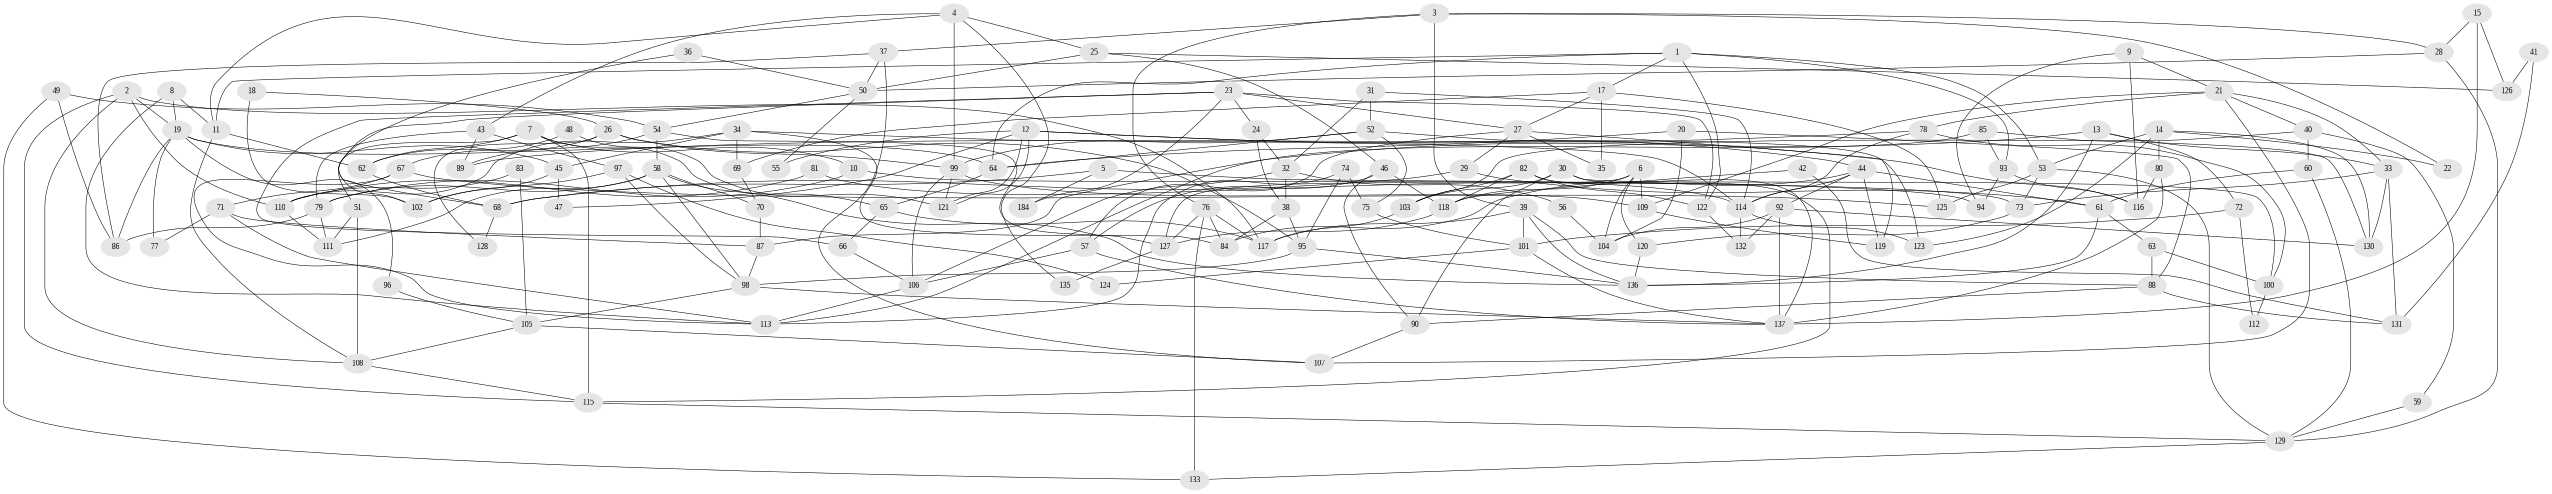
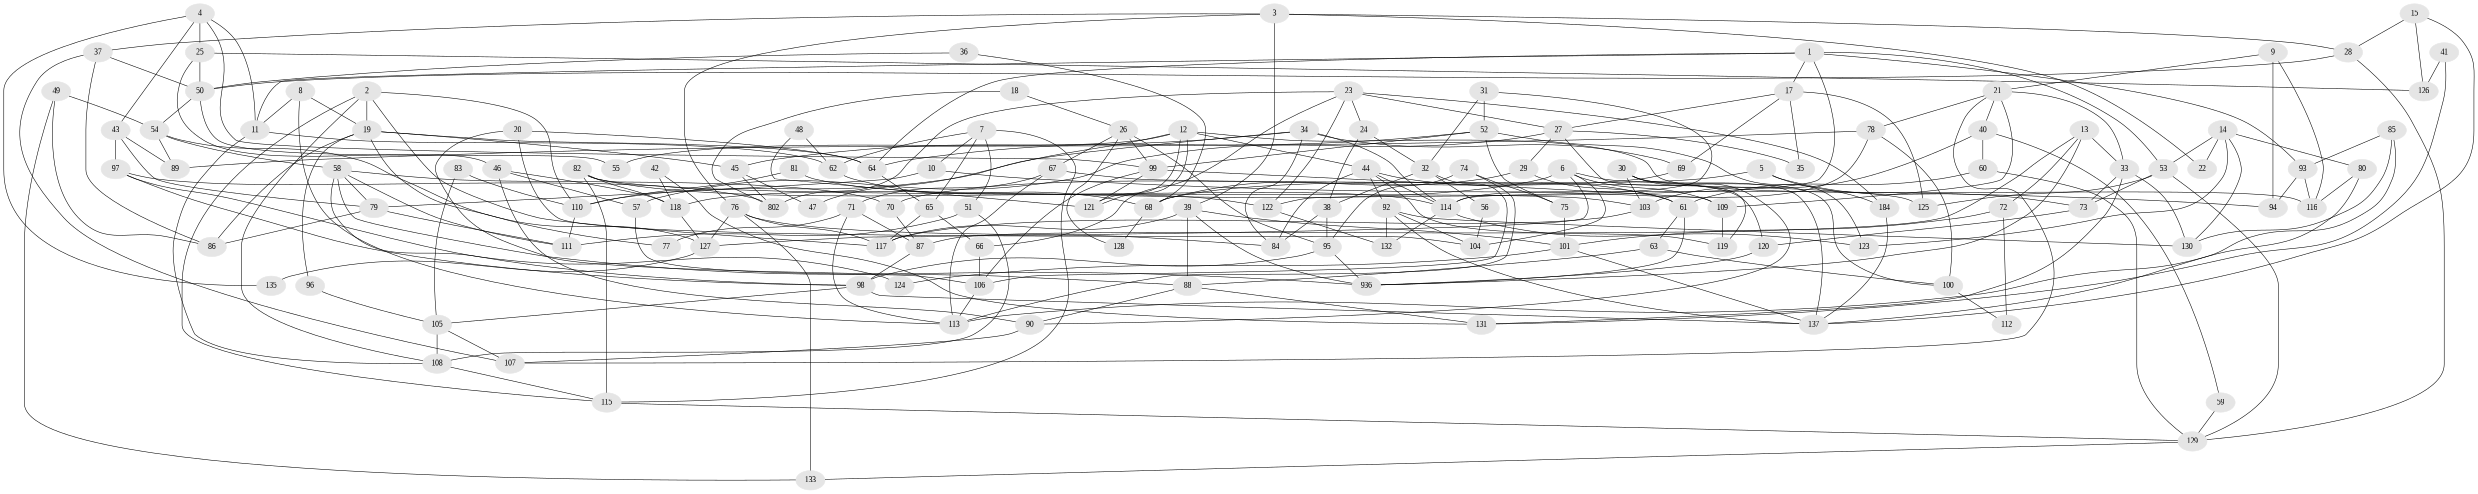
(417, 208) -> (774, 208)
(1633, 286) -> (1366, 286)
(1428, 308) -> (1867, 281)
